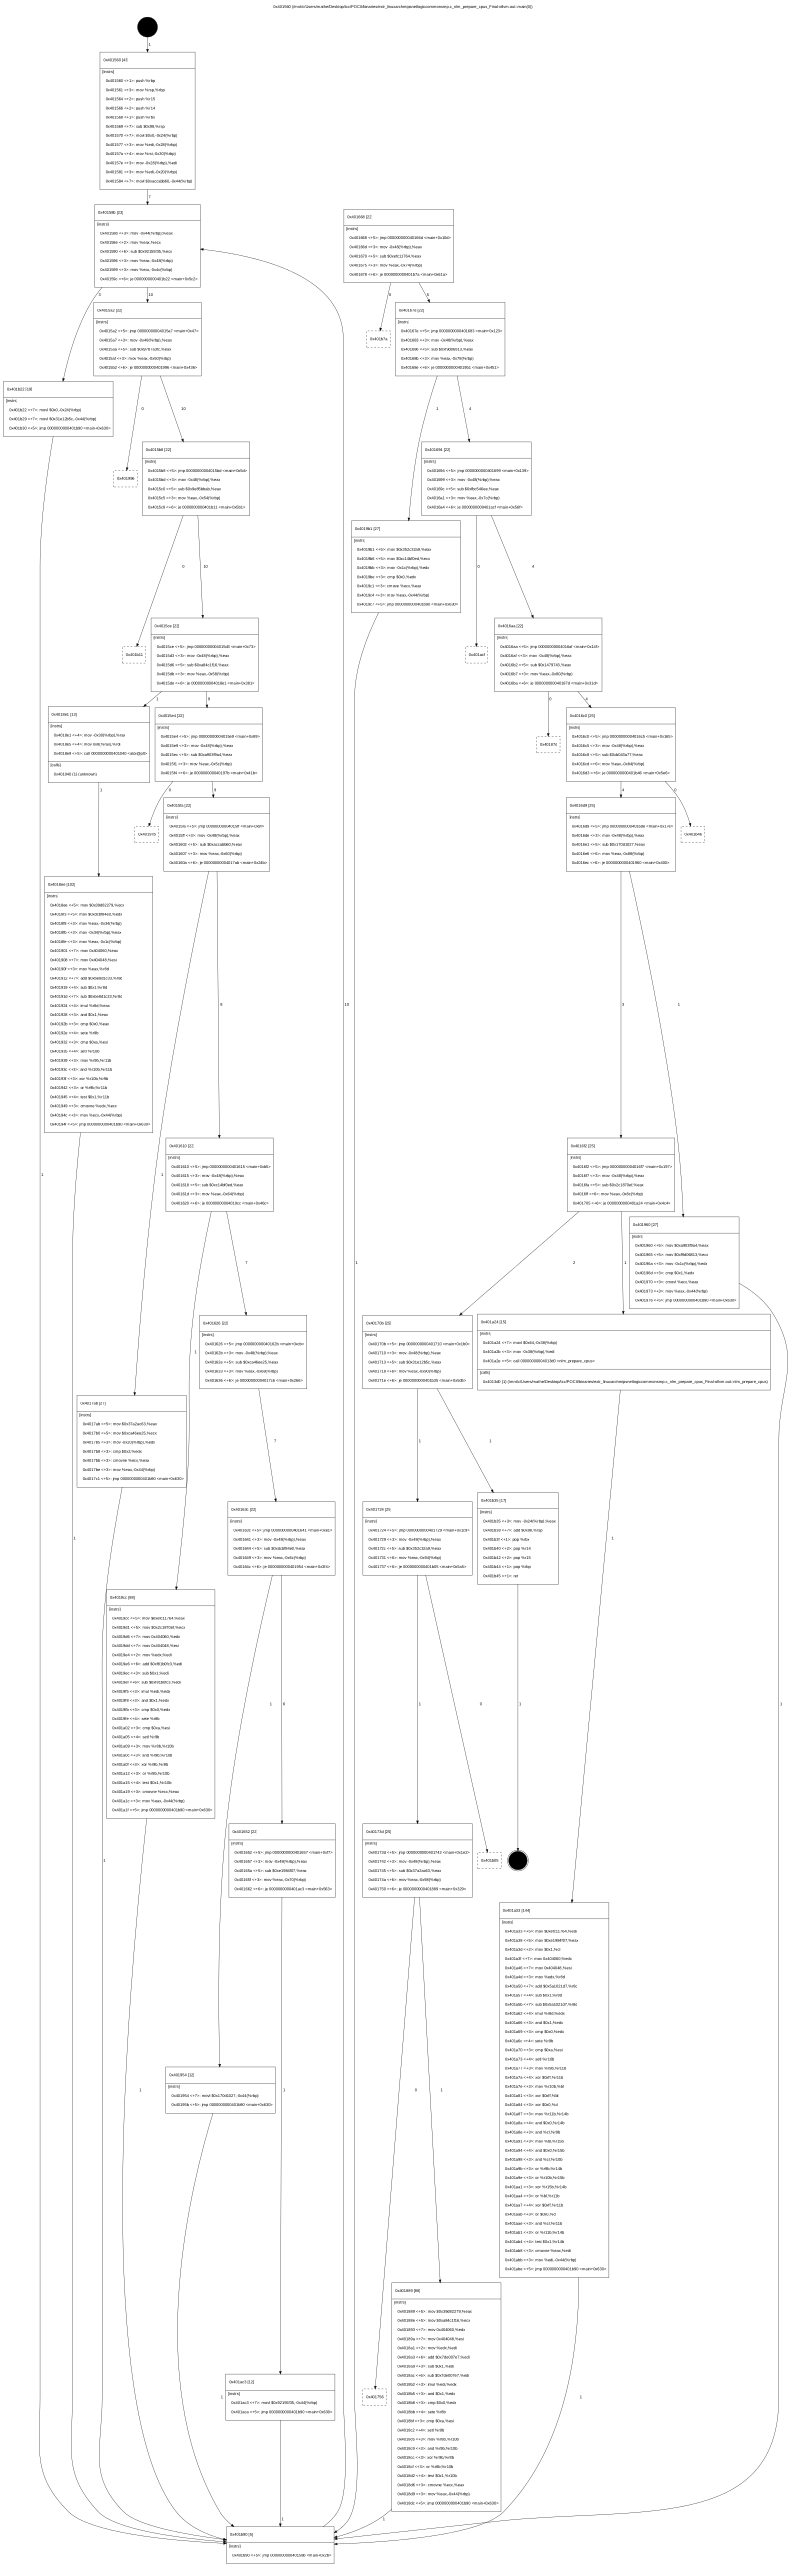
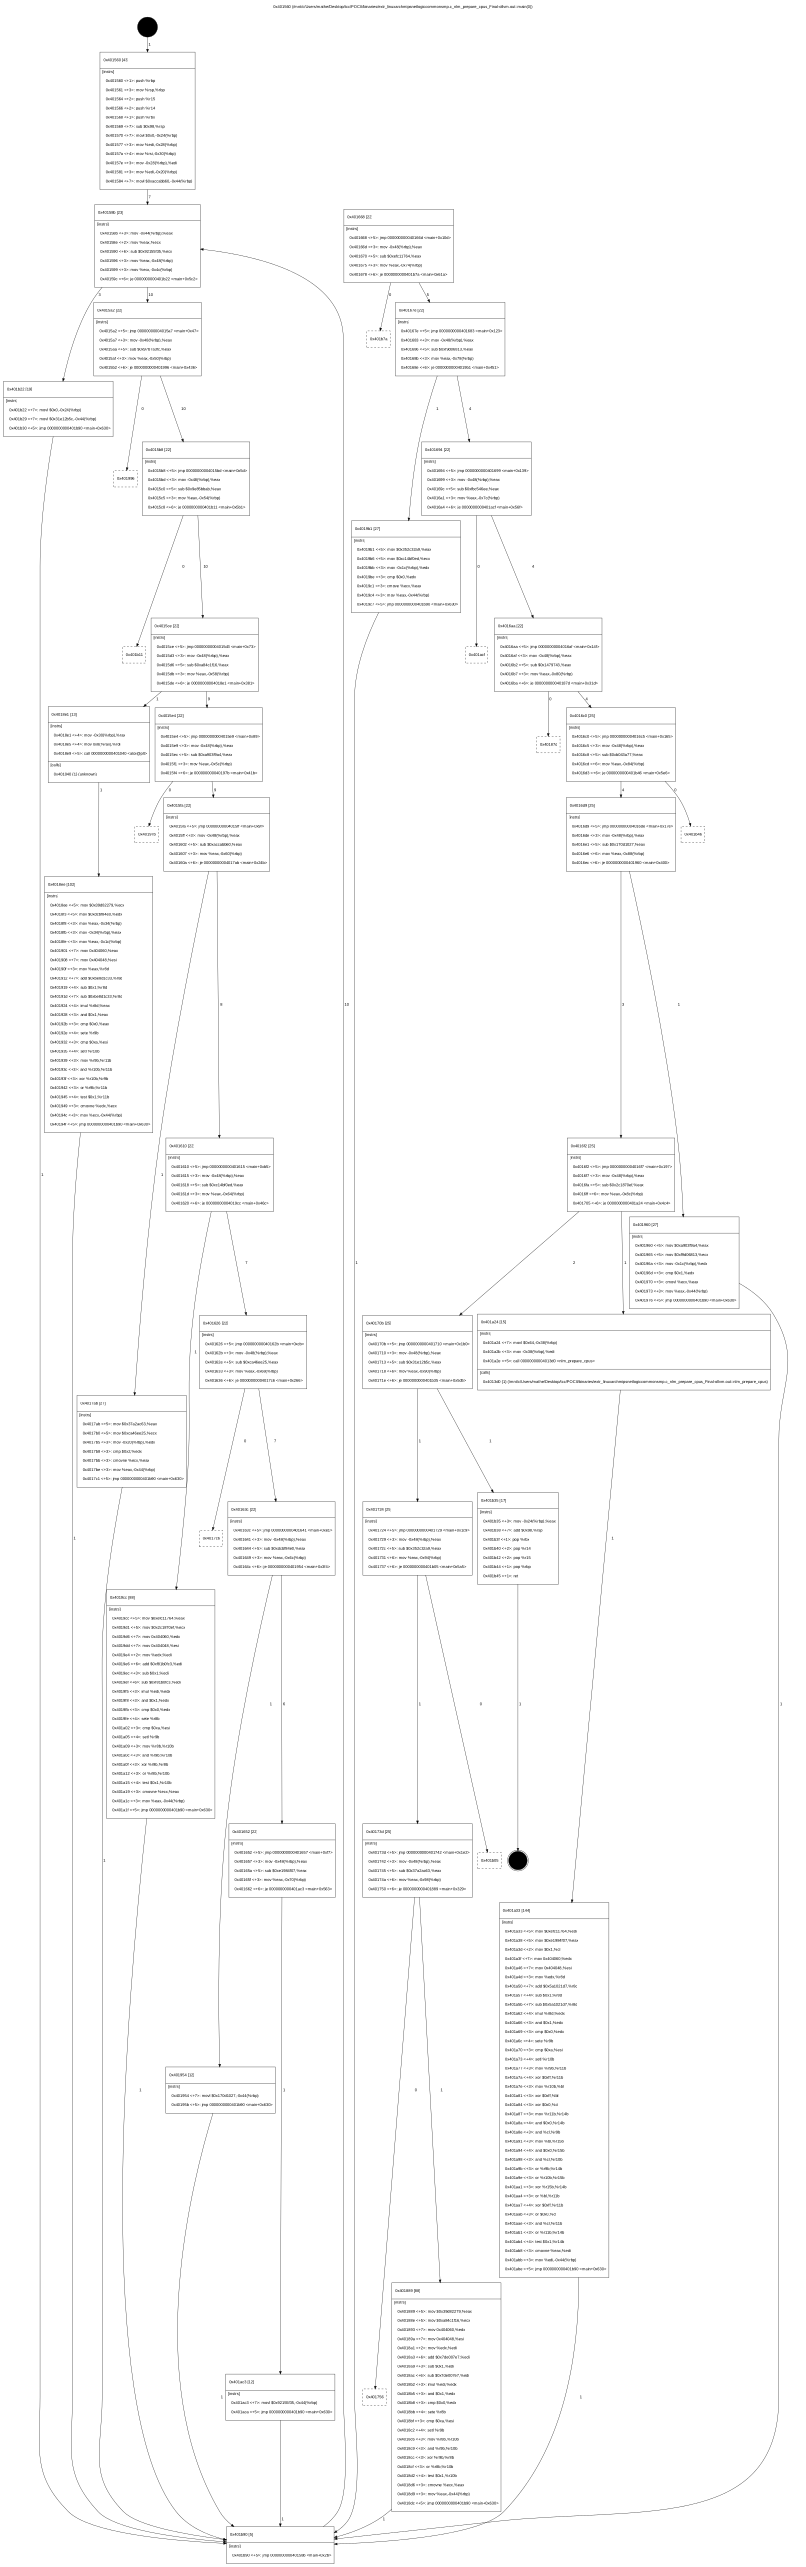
none -> (211, 1538)
